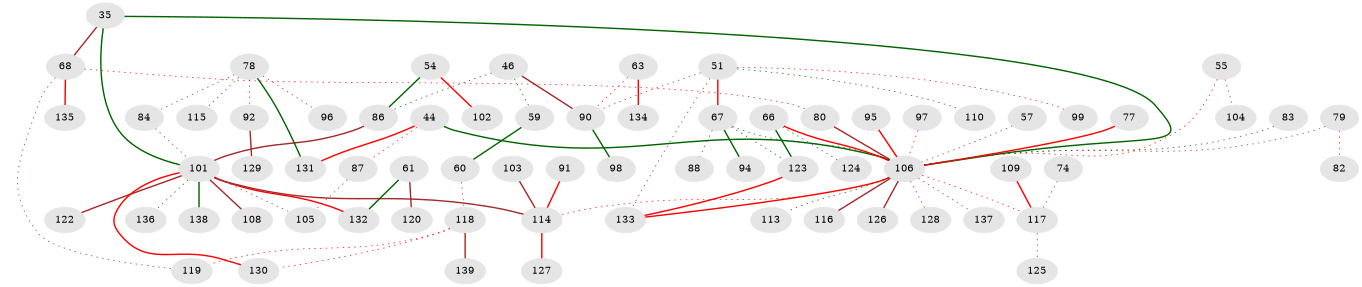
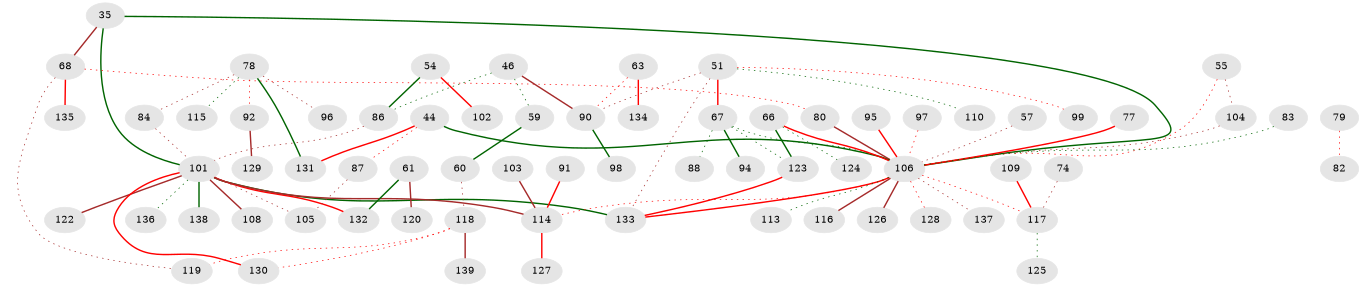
(289, 143) -> (289, 143)
(1186, 151) -> (1073, 149)
none -> (469, 200)
